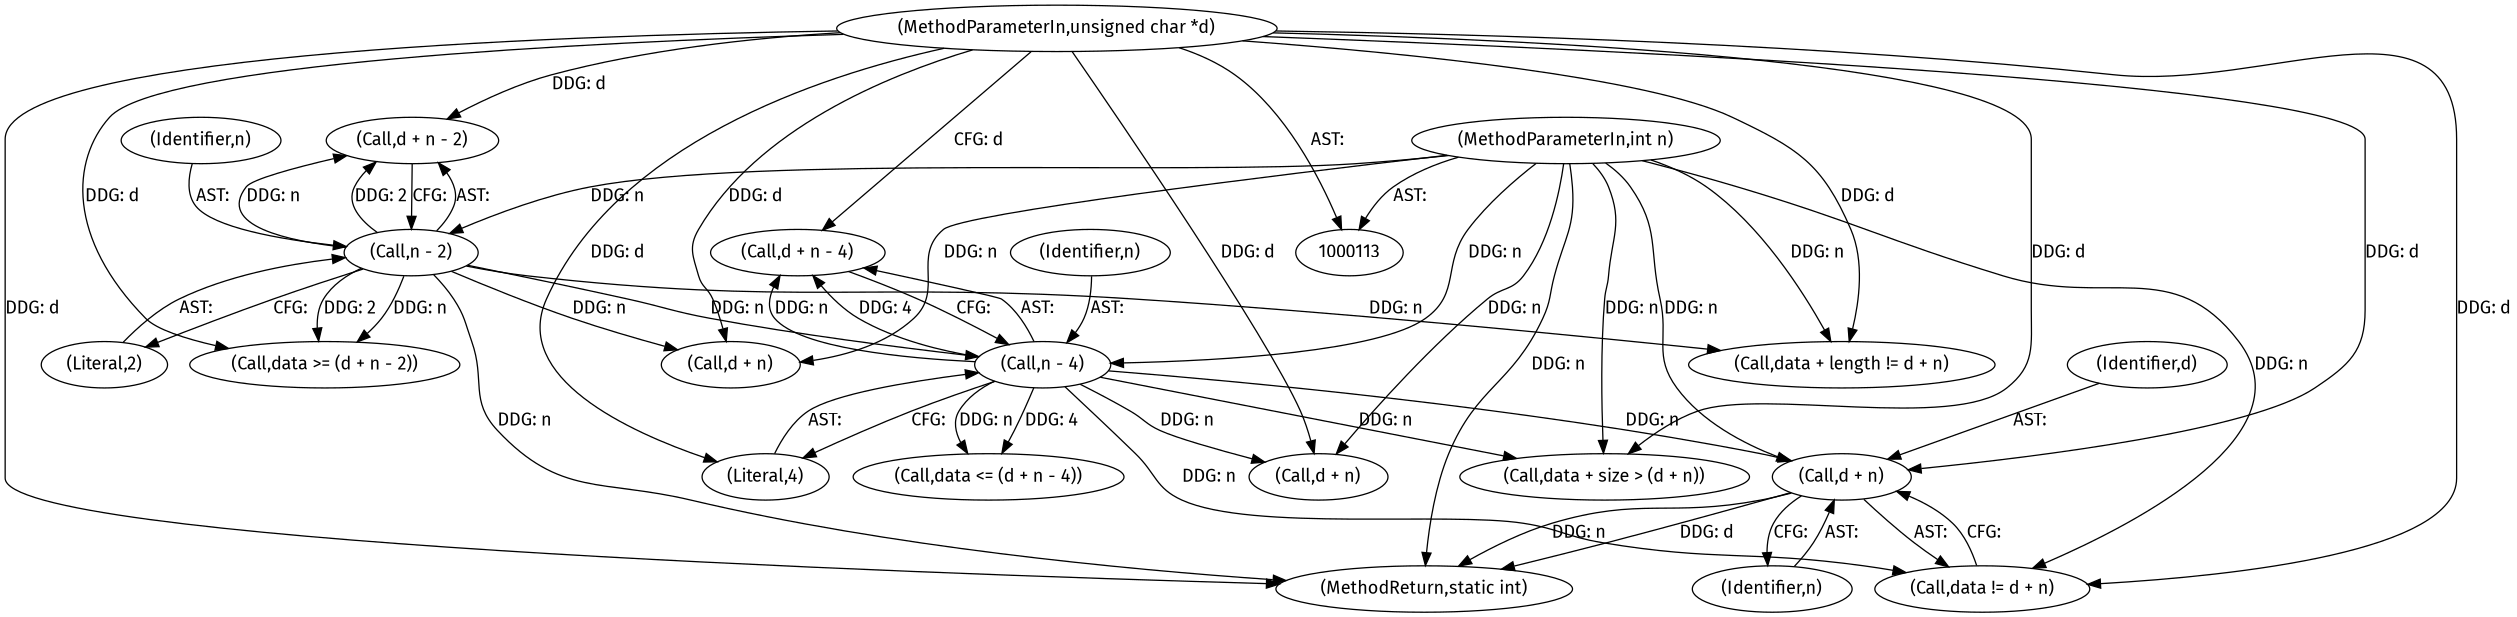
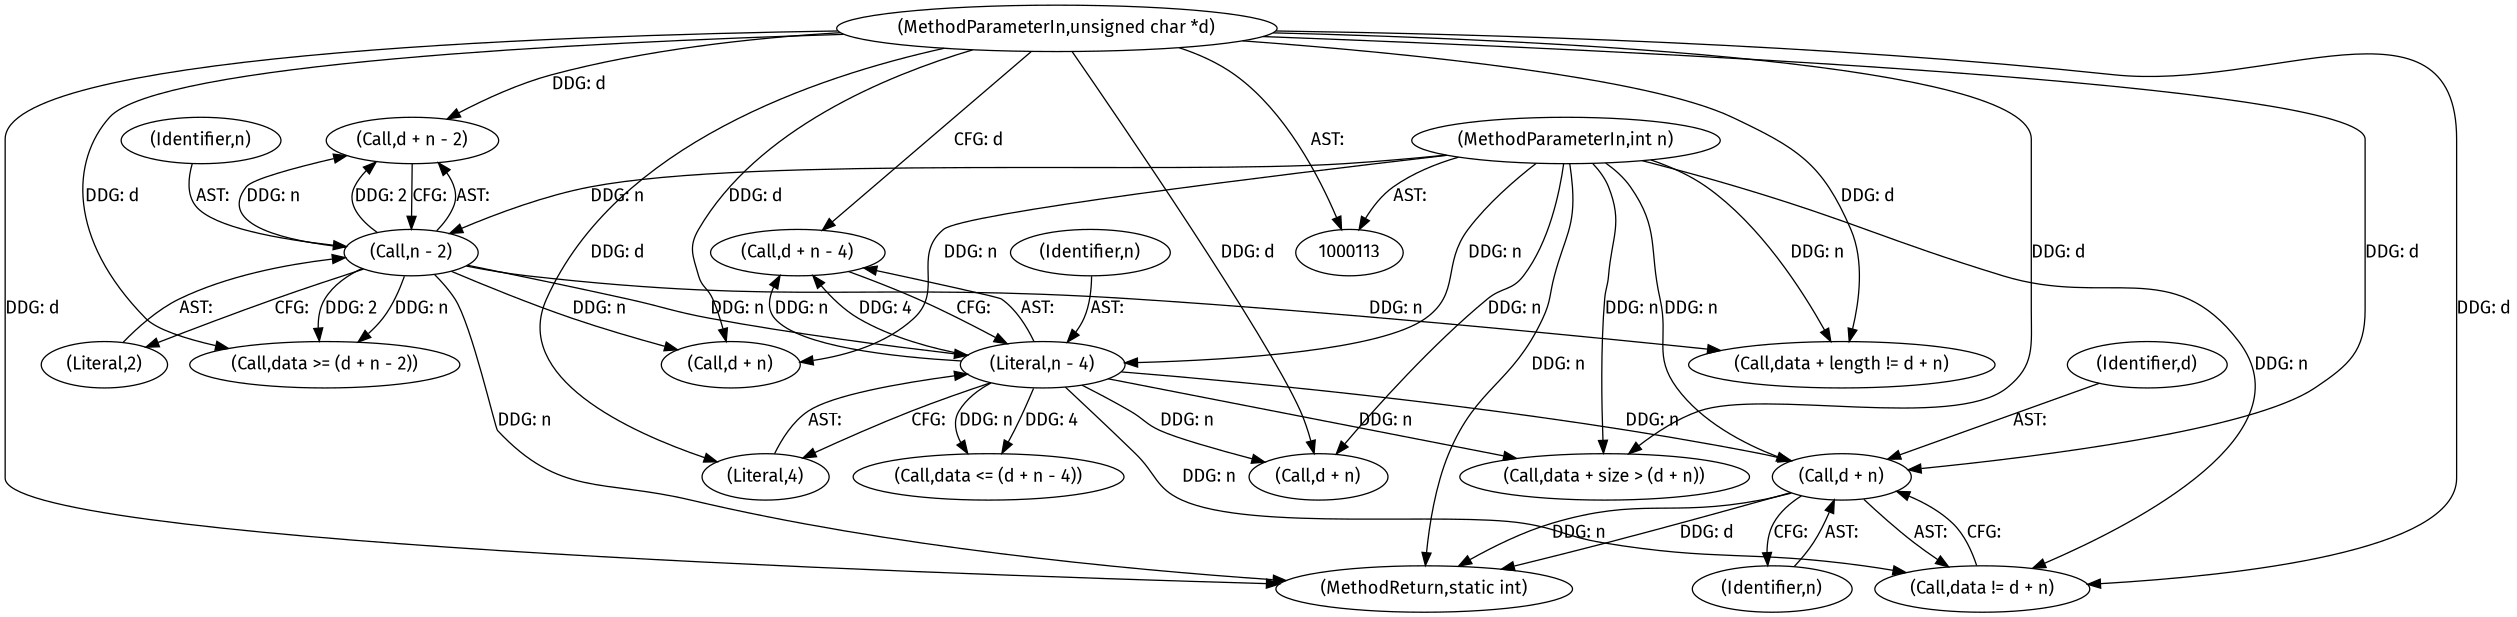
(1043, 365) -> (1043, 365)
